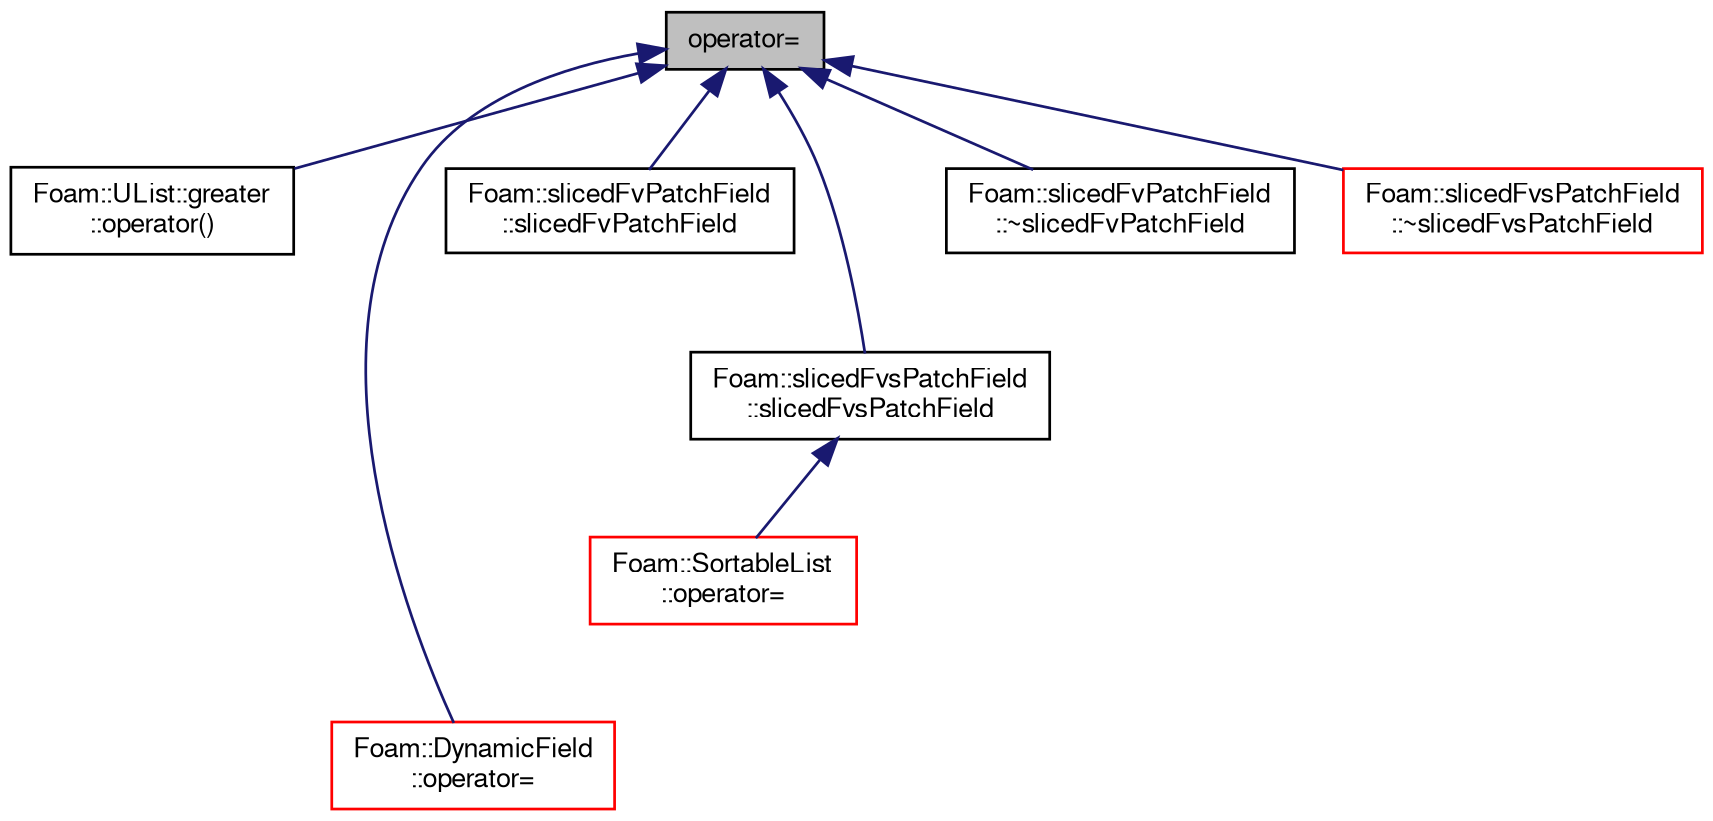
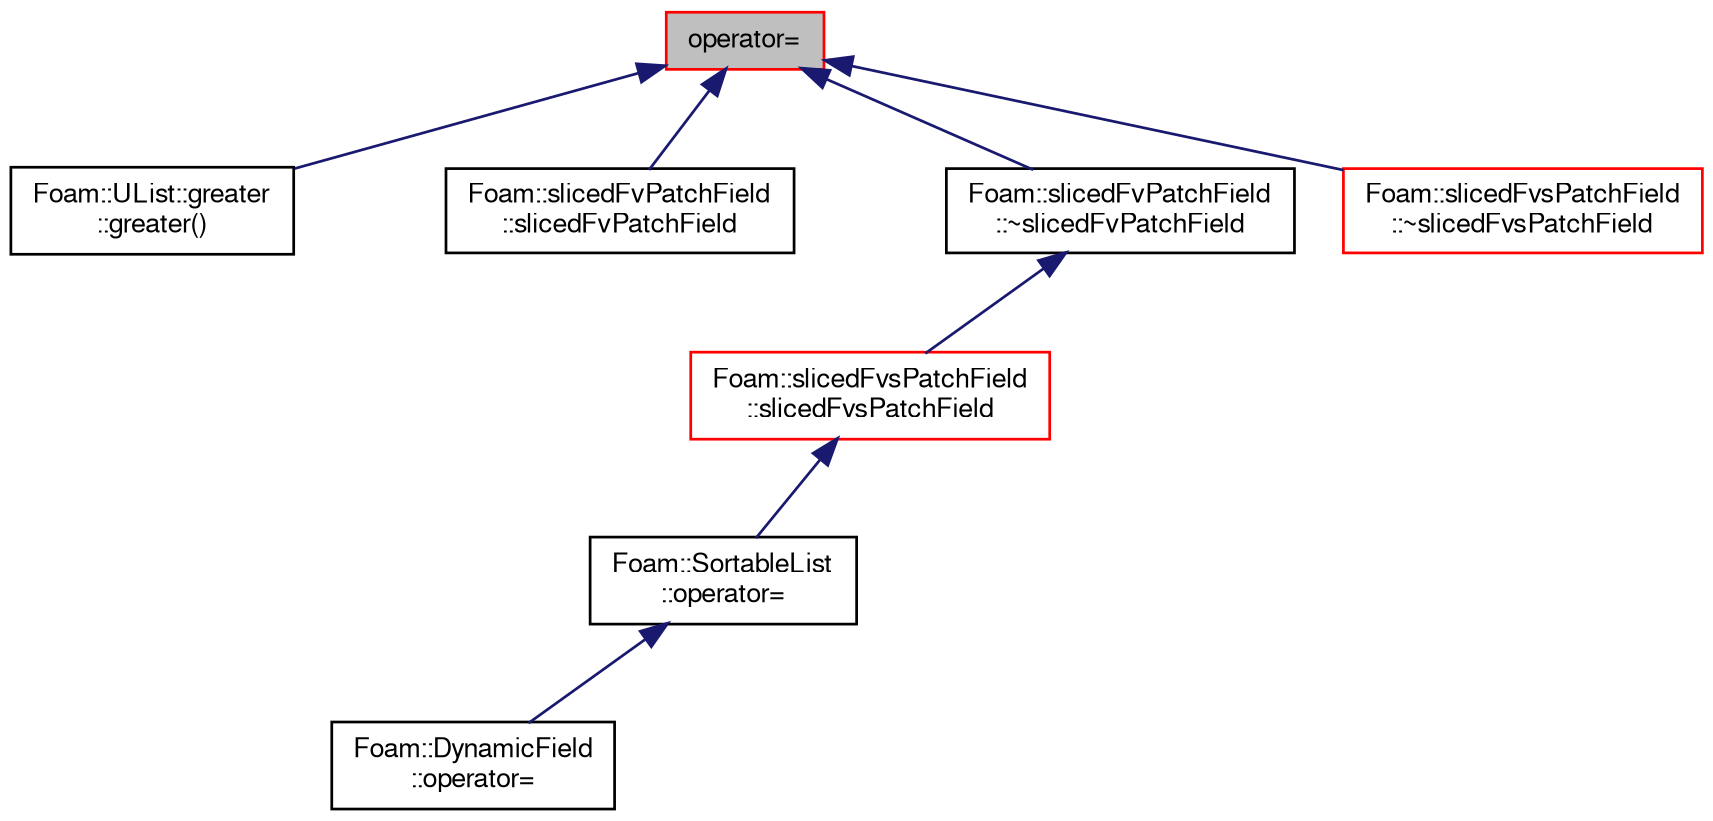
(745, 41) -> (745, 41)
(152, 211) -> (152, 211)
(836, 218) -> (984, 311)
(369, 321) -> (587, 681)
(870, 396) -> (870, 396)
(723, 581) -> (723, 581)
(473, 766) -> (473, 766)
